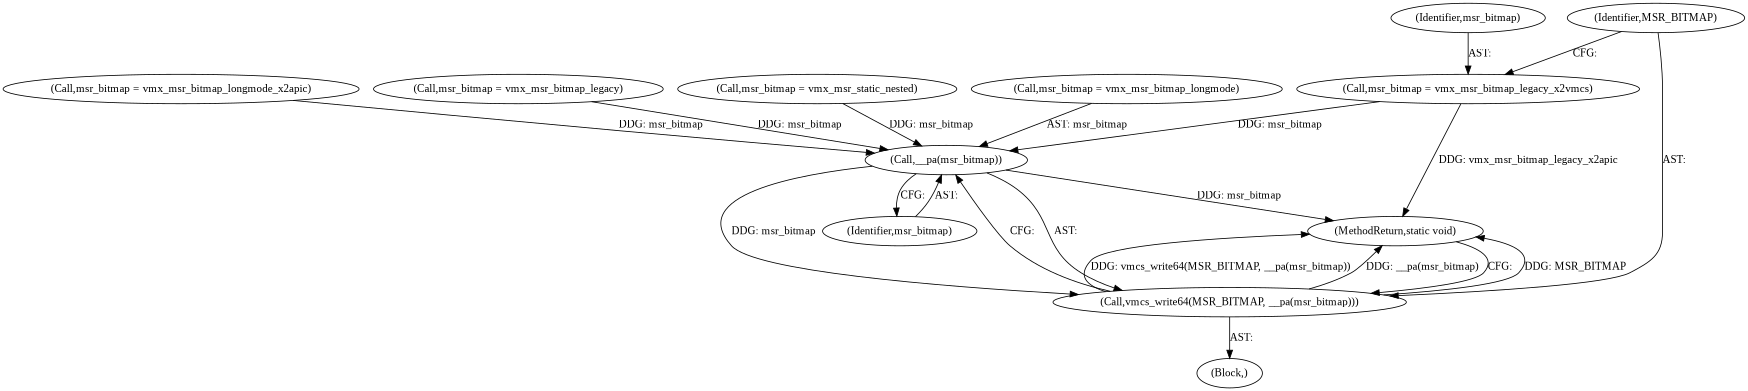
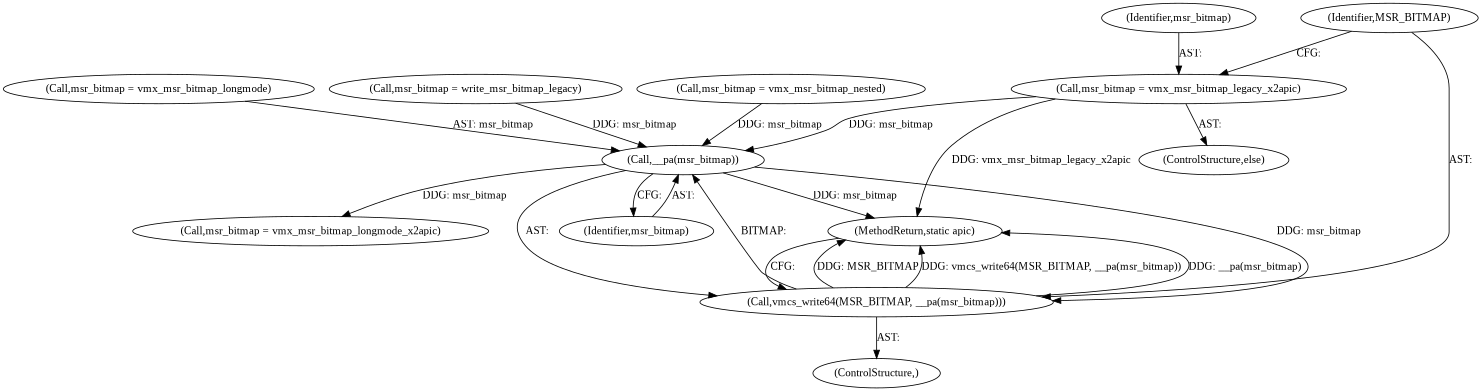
(518, 89) -> (476, 89)
(817, 89) -> (781, 89)
(1468, 89) -> (1179, 89)
(580, 127) -> (476, 179)
none -> (1214, 160)
(1024, 231) -> (766, 231)
(1395, 231) -> (915, 231)
(1230, 373) -> (877, 373)
